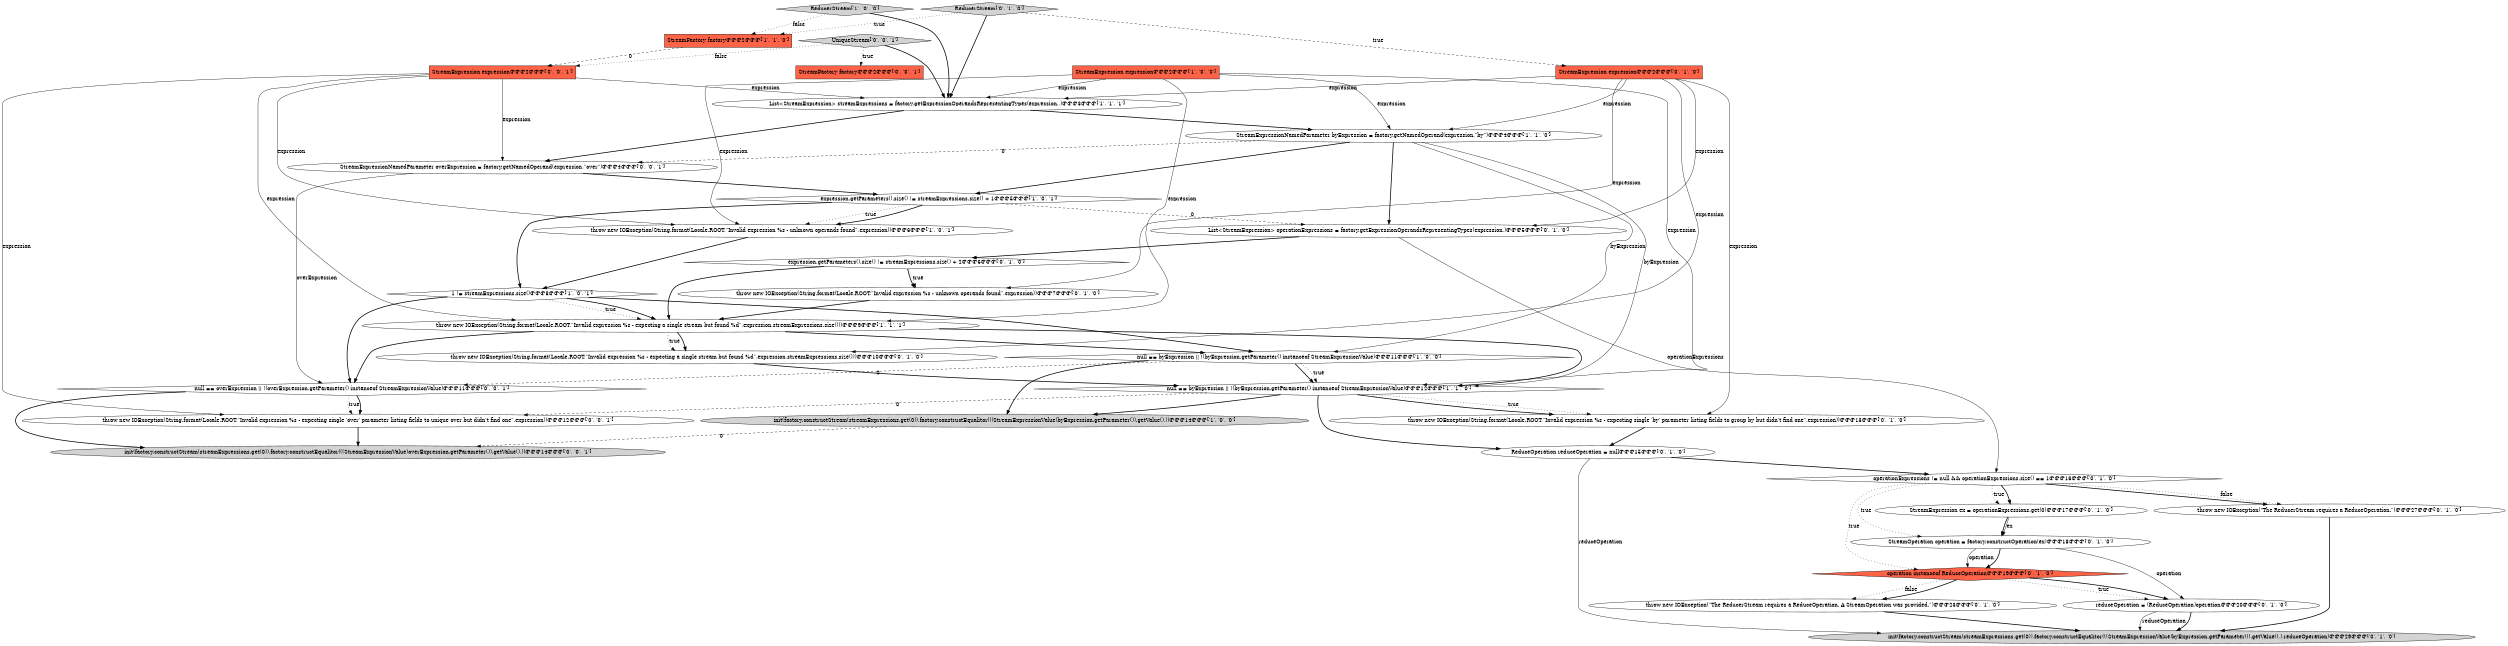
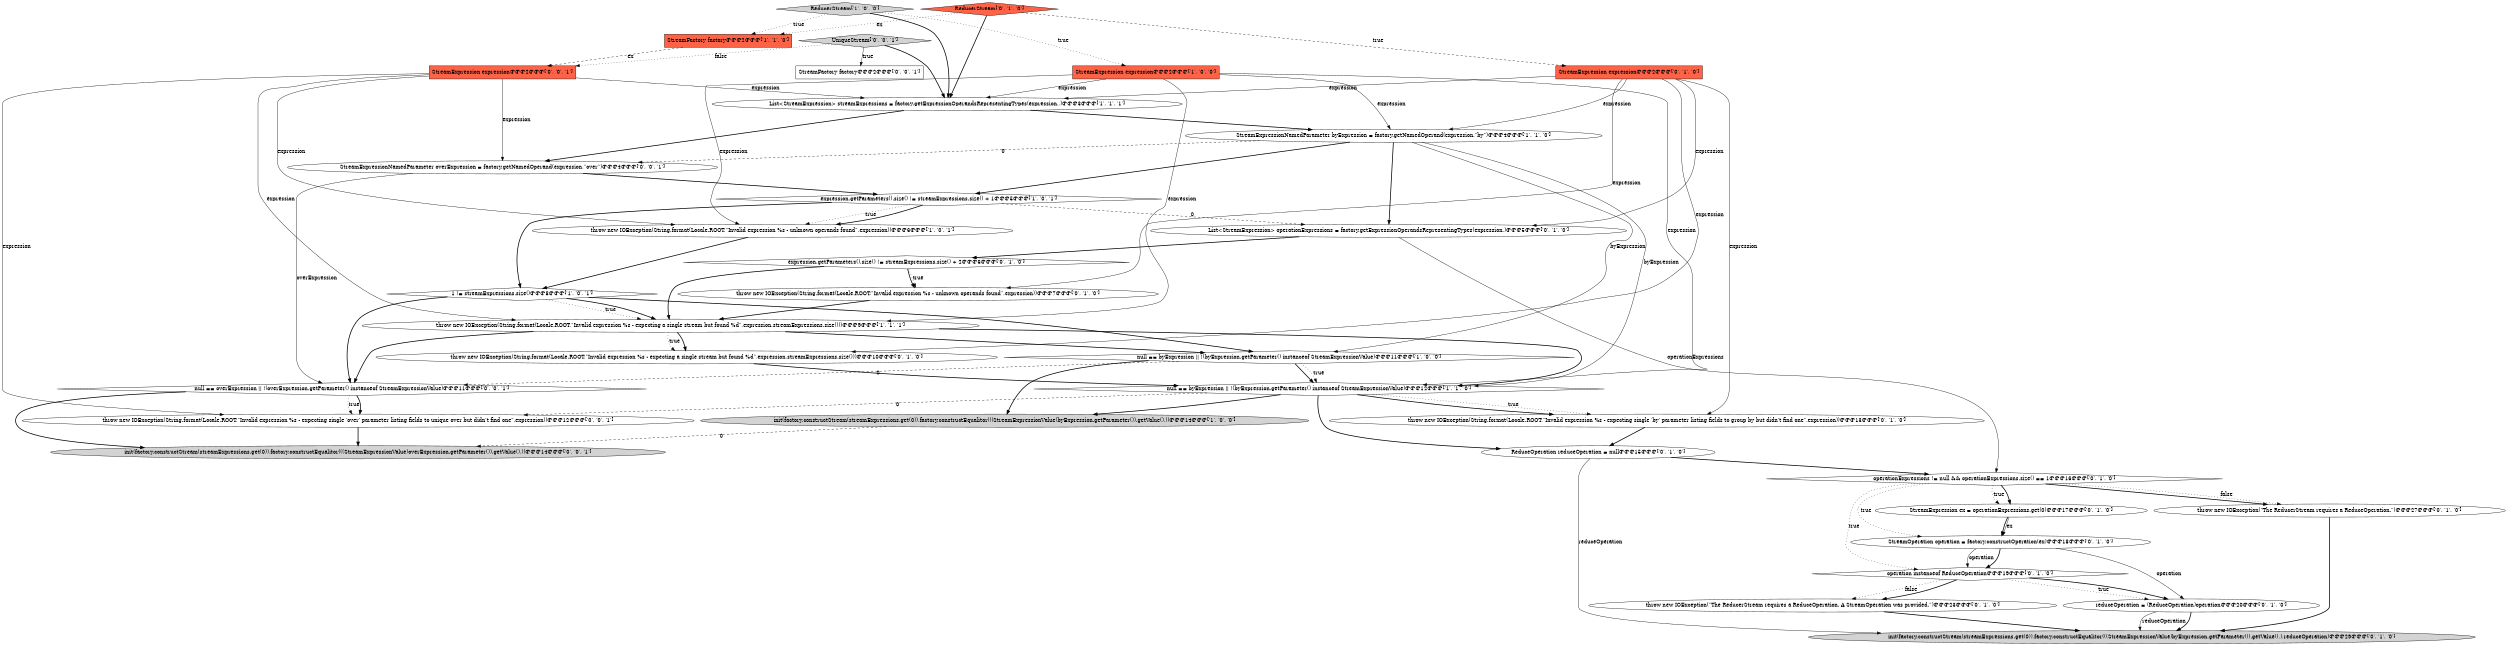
(989, 9) -> (989, 9)
(799, 25) -> (799, 25)
(880, 25) -> (880, 25)
none -> (1002, 33)
(863, 55) -> (863, 55)
(631, 57) -> (631, 57)
(860, 72) -> (860, 72)
(1970, 574) -> (1970, 574)
